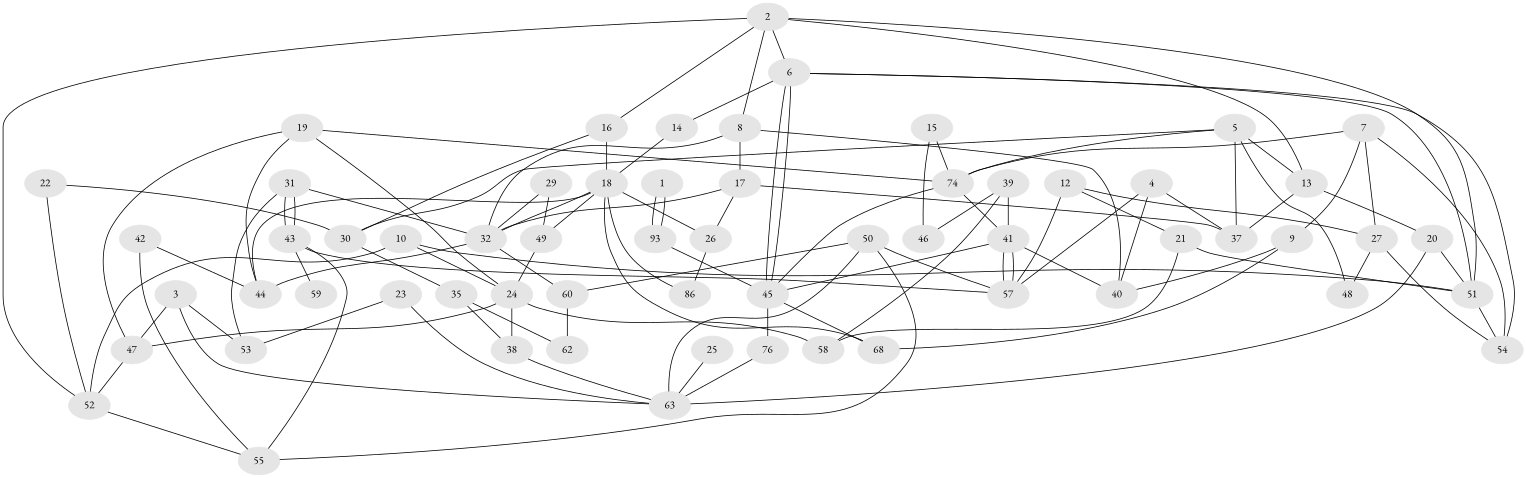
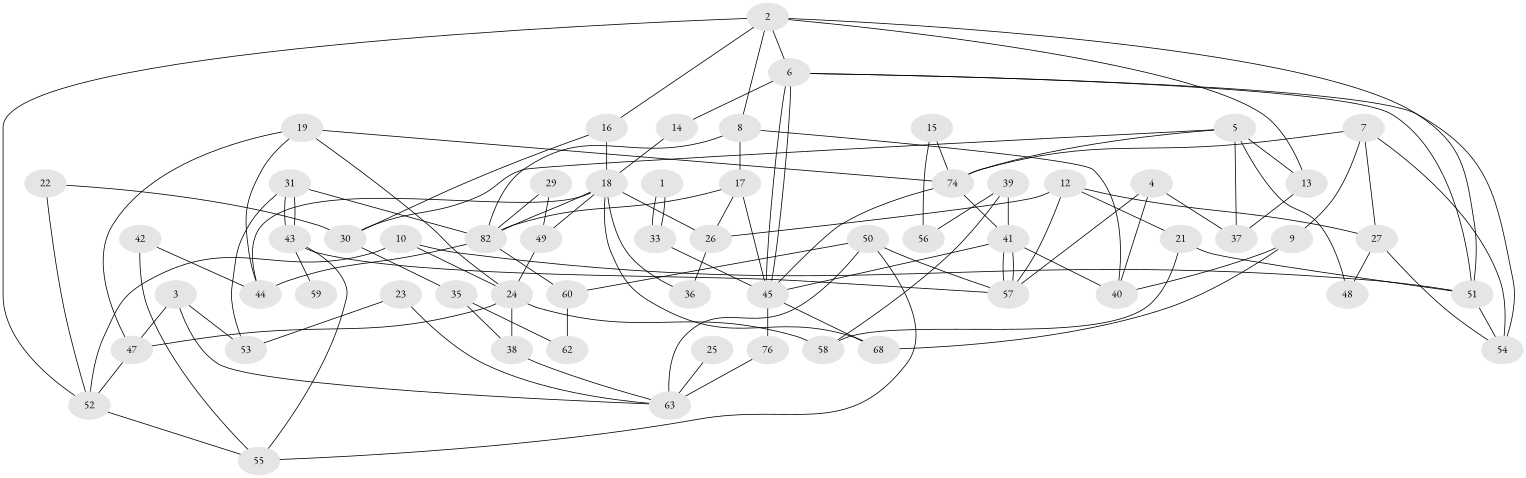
(1003, 205) -> (754, 239)
none -> (891, 218)
(486, 239) -> (486, 239)
(655, 239) -> (655, 239)
(923, 239) -> (923, 239)
(1432, 239) -> none
(690, 294) -> (690, 294)
